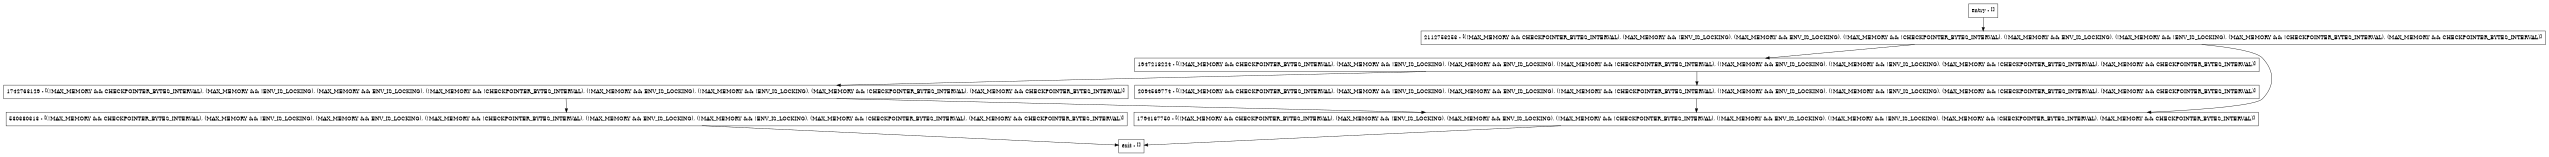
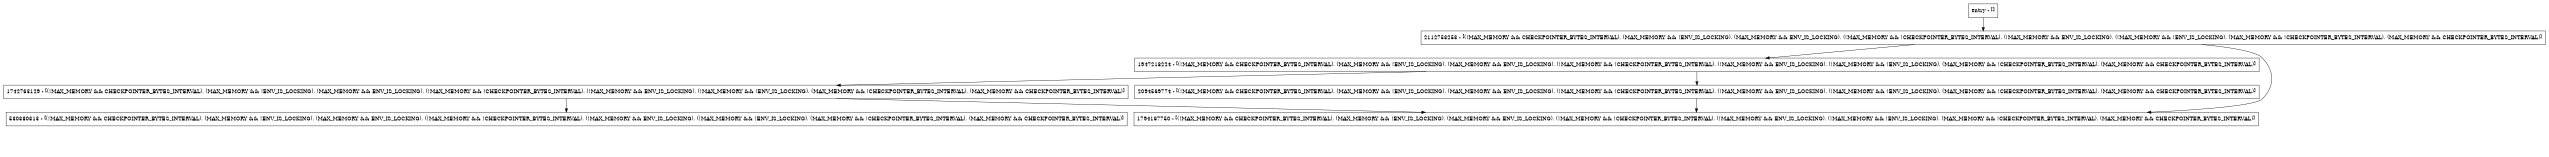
(1131, 146) -> none
